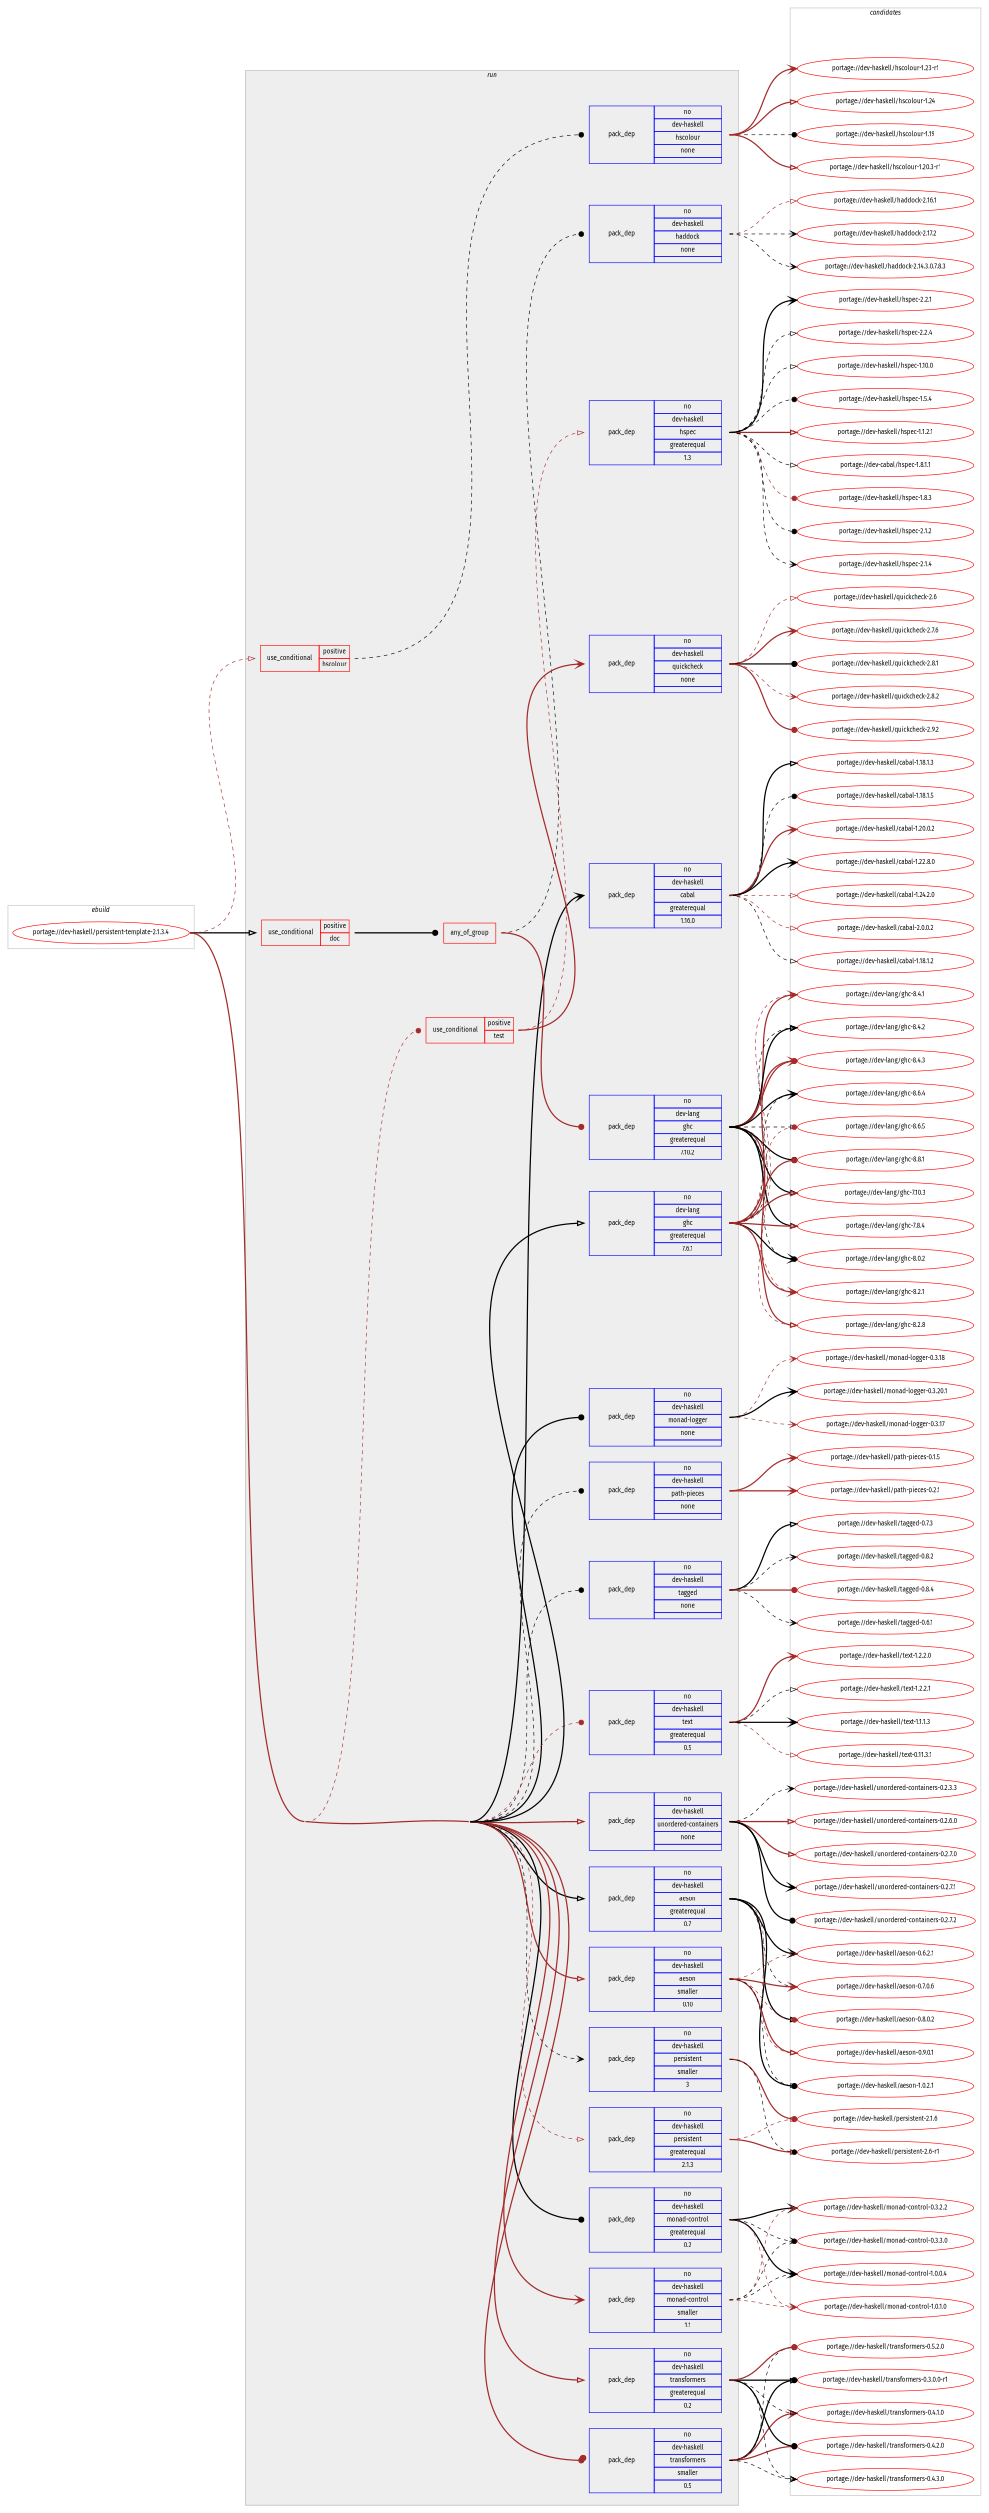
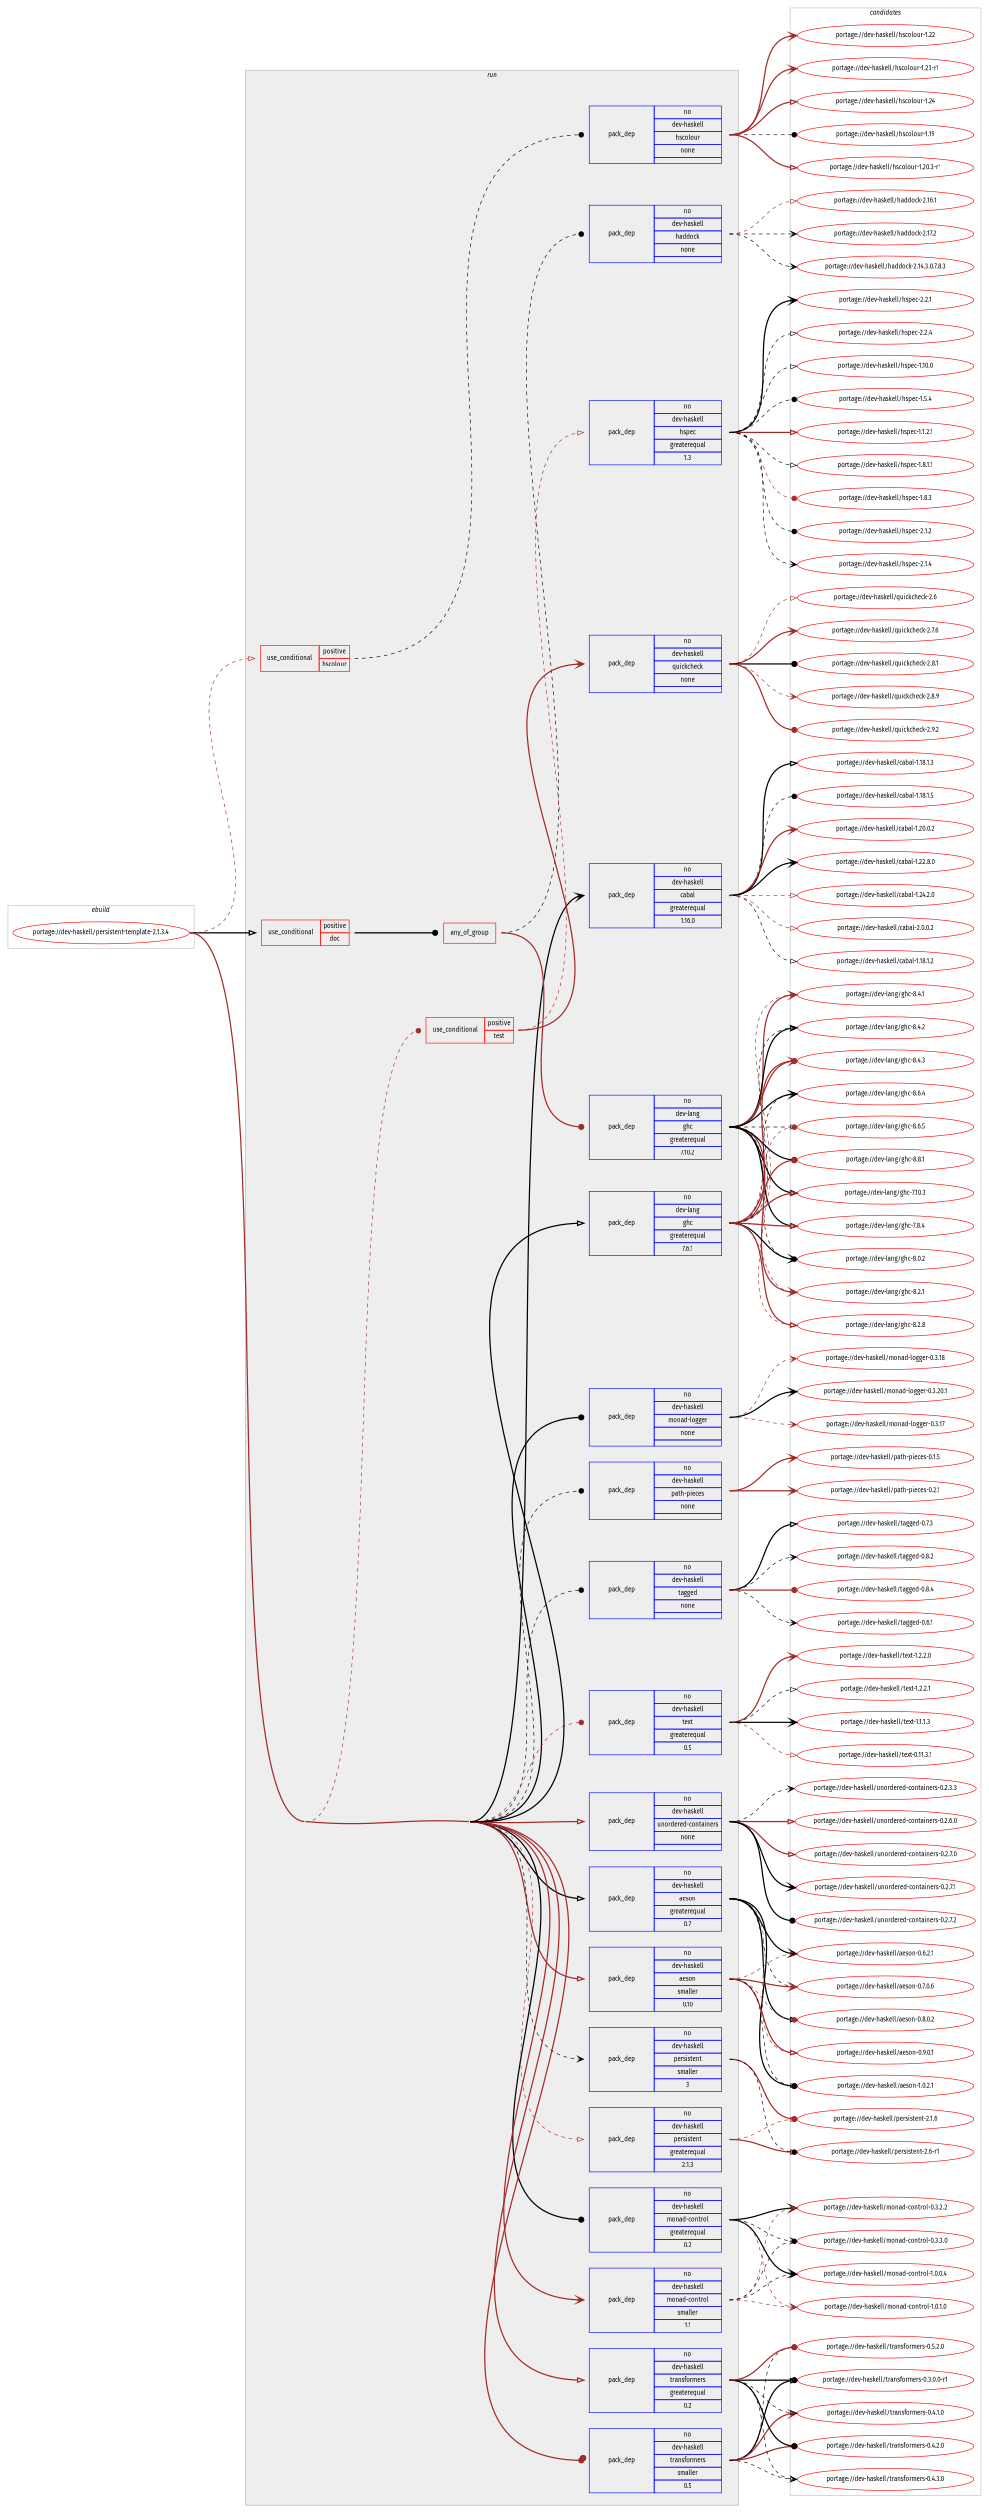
none -> (886, 36)
(886, 466) -> (886, 466)
(886, 697) -> (886, 697)
